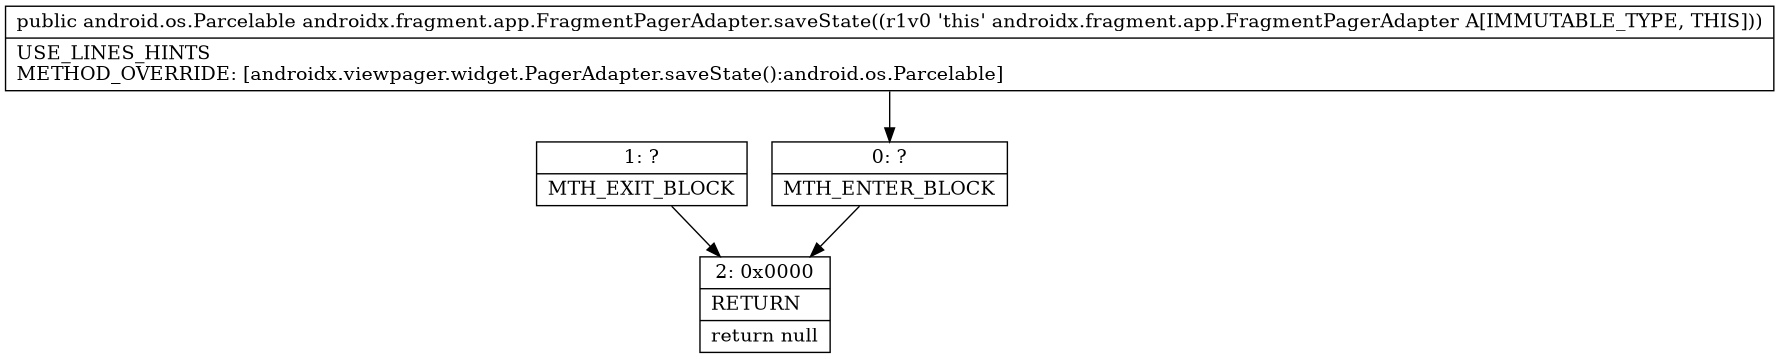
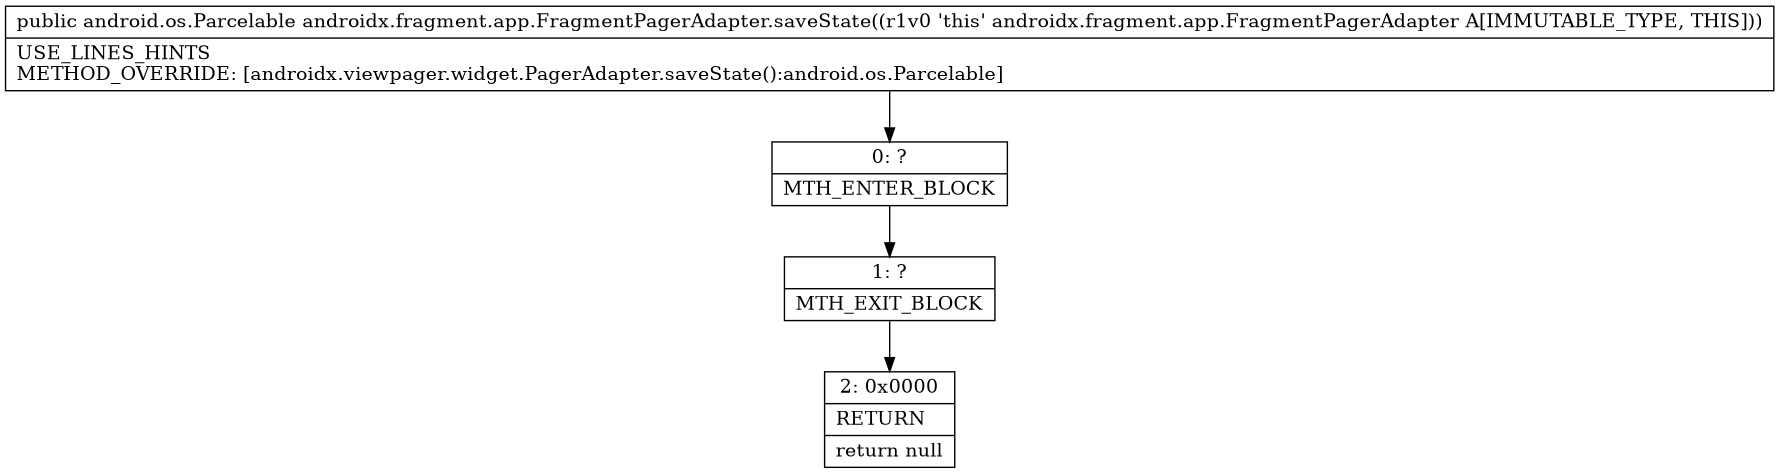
(840, 226) -> (890, 224)
